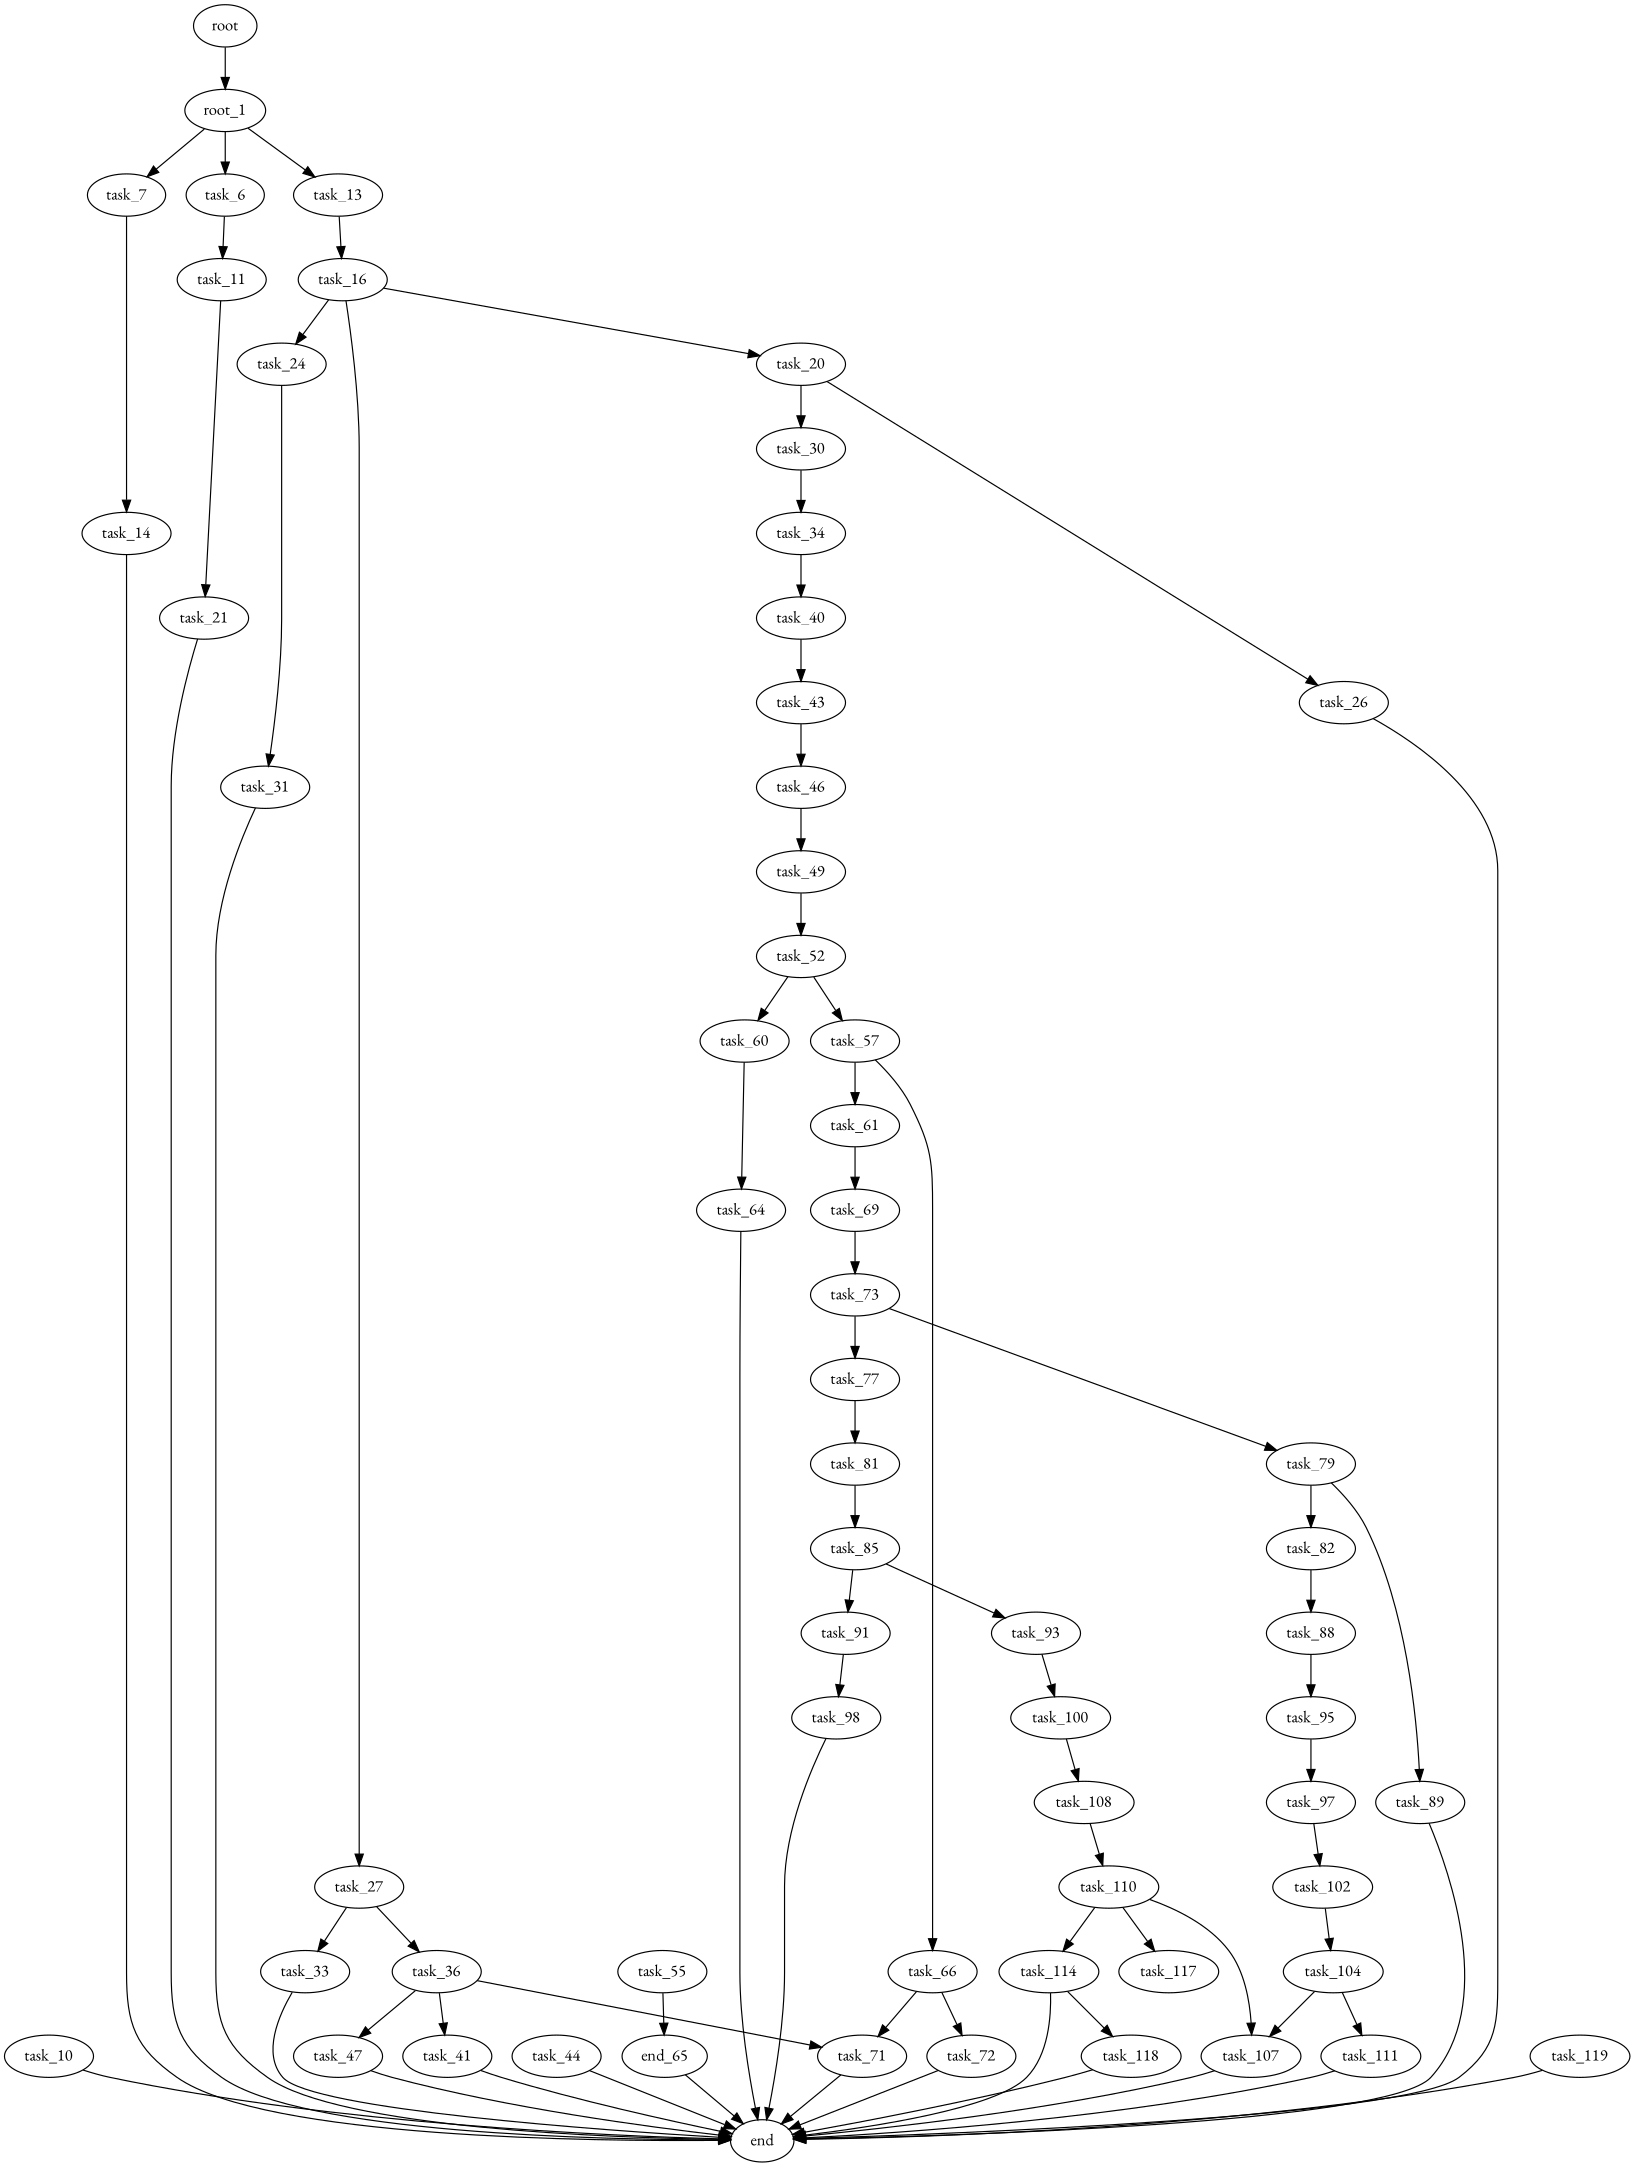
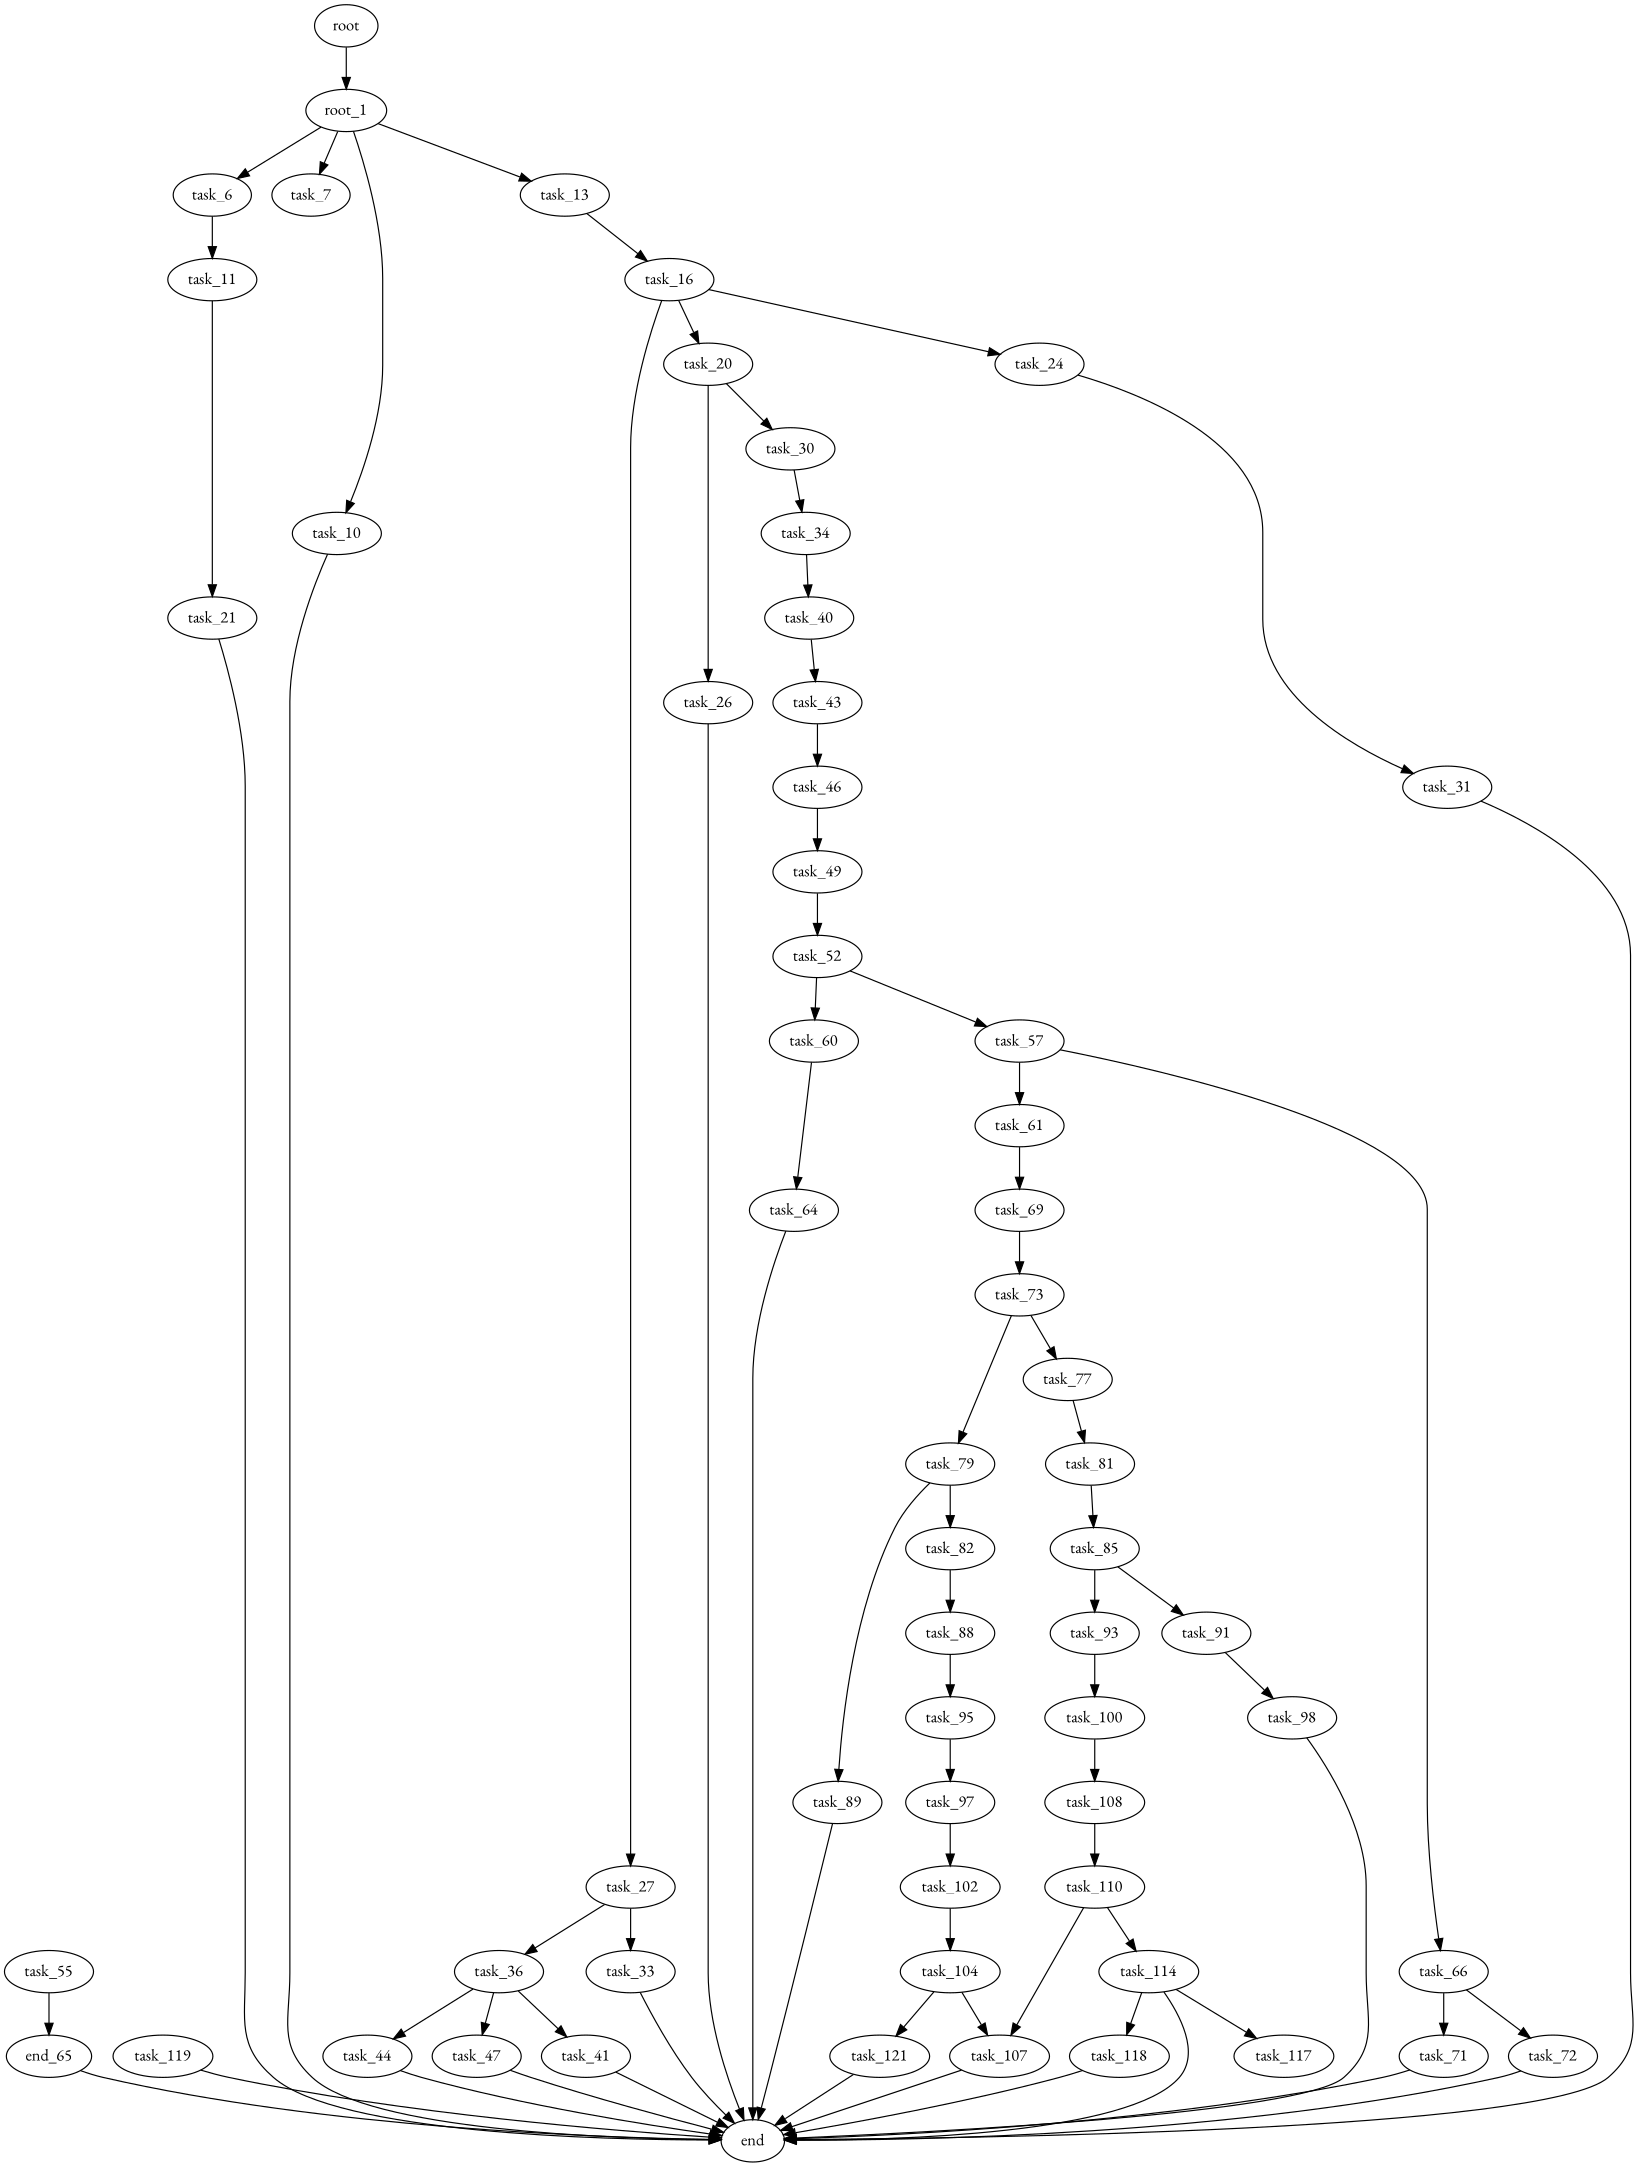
none -> (383, 317)
(127, 533) -> none
(1135, 1925) -> (1211, 2011)
(644, 2013) -> (438, 2011)
(1371, 2056) -> (880, 2056)
